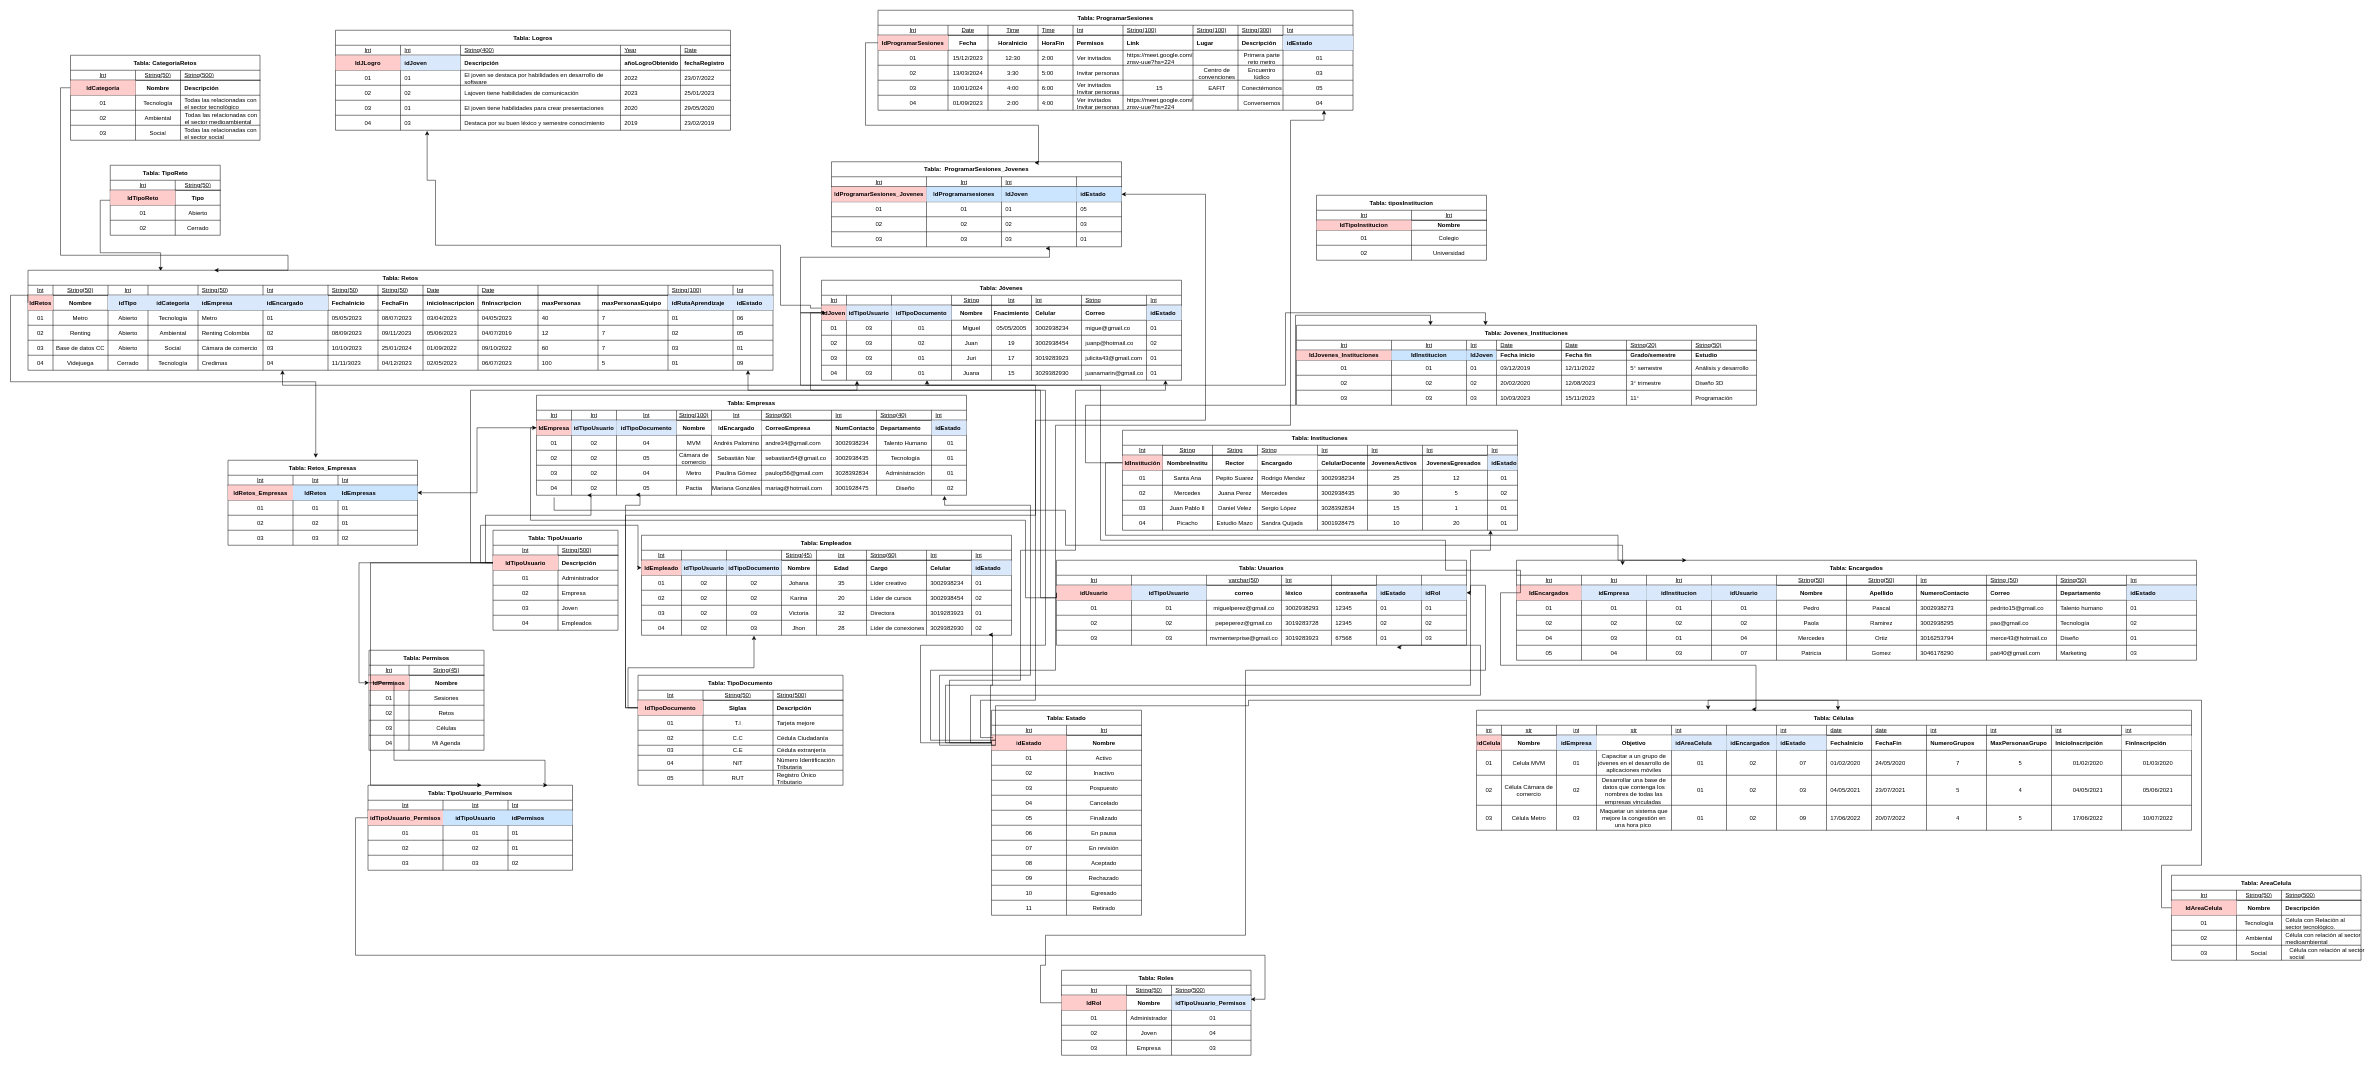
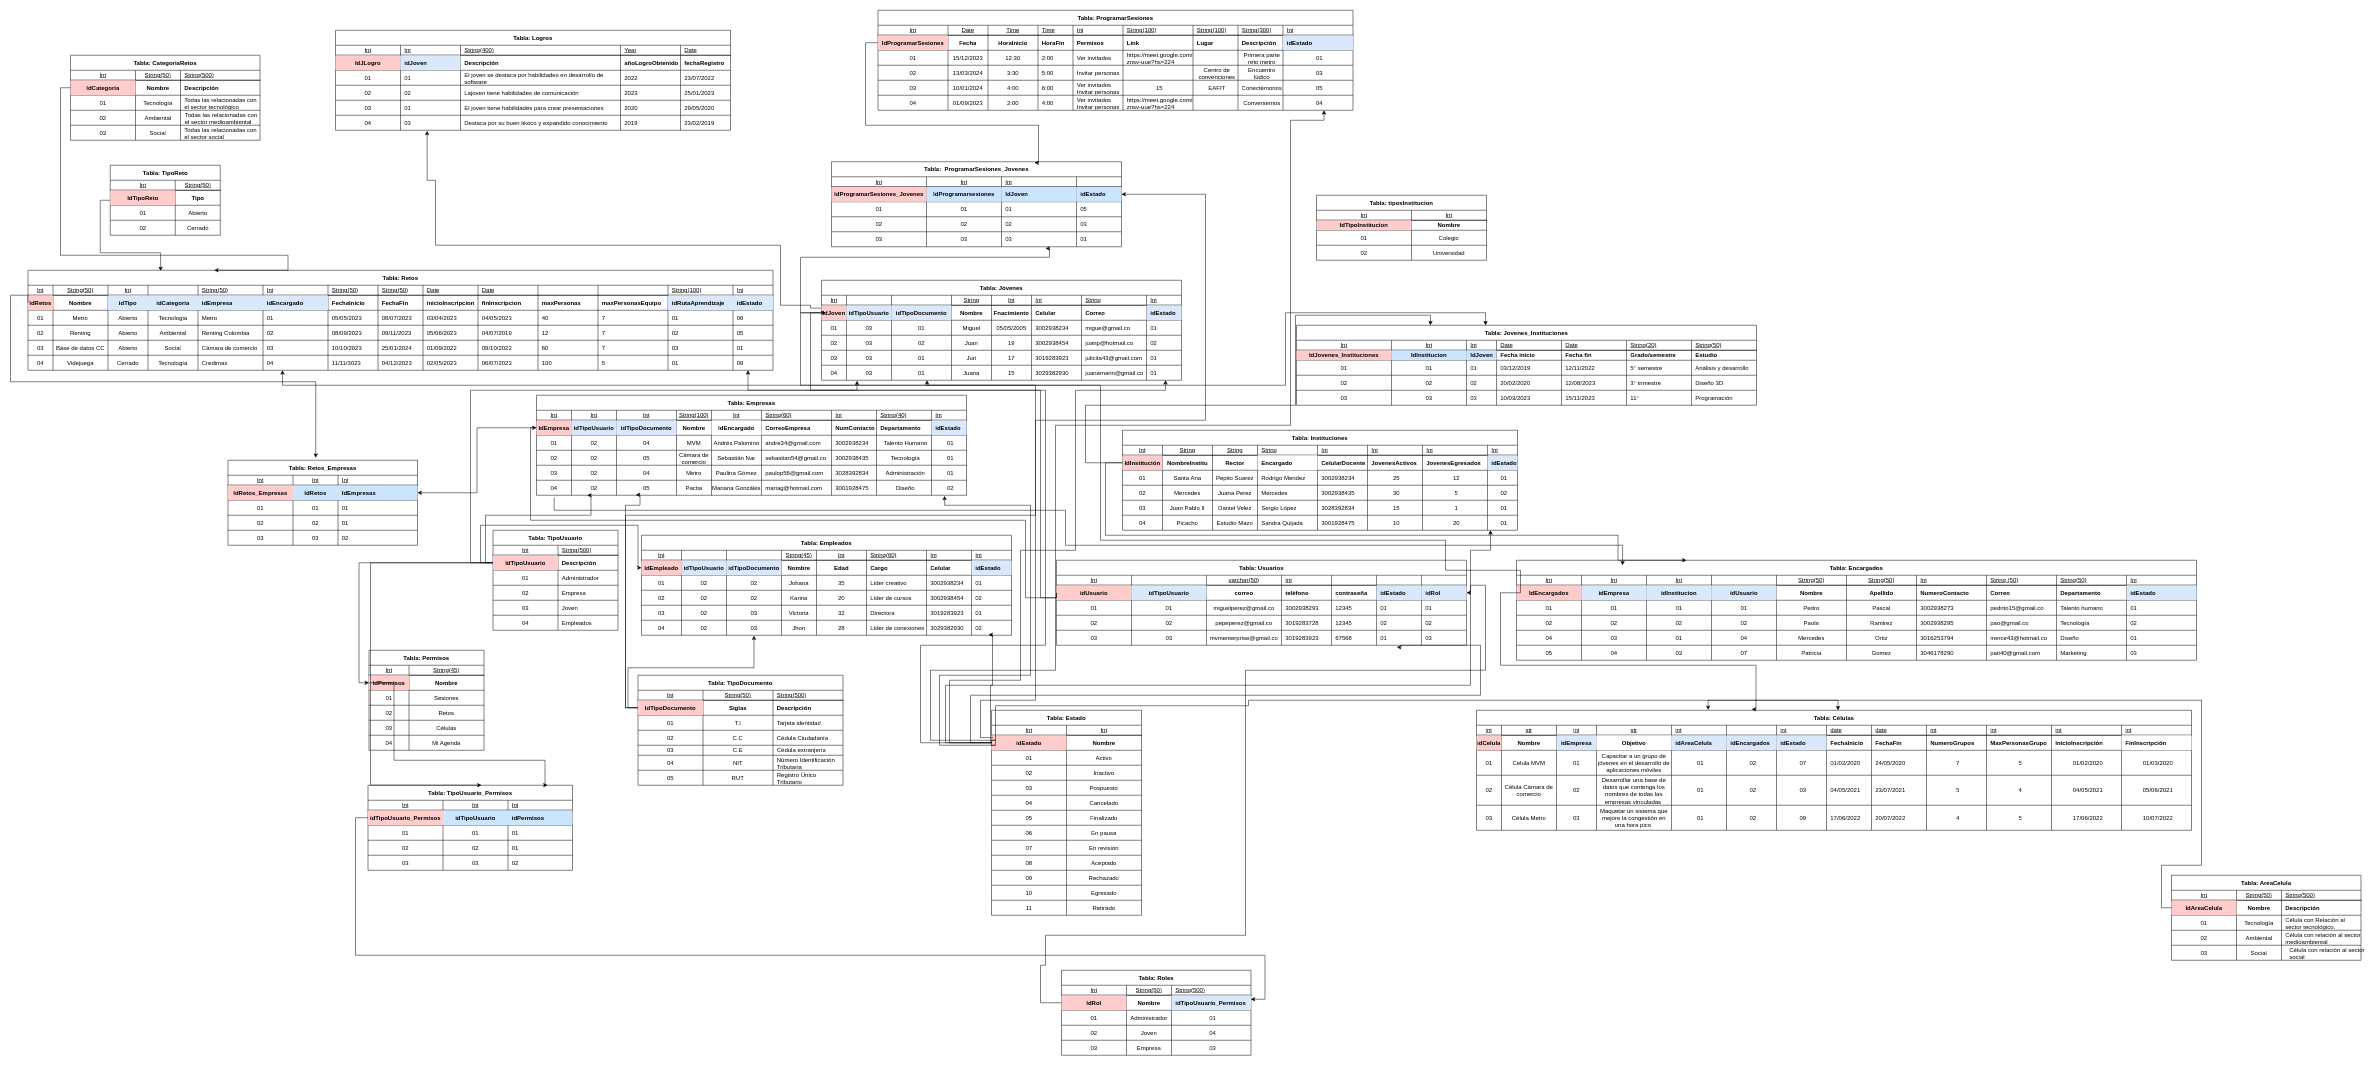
(540, 123) -> (541, 123)
(1294, 593) -> (1298, 593)
(799, 723) -> (803, 723)
